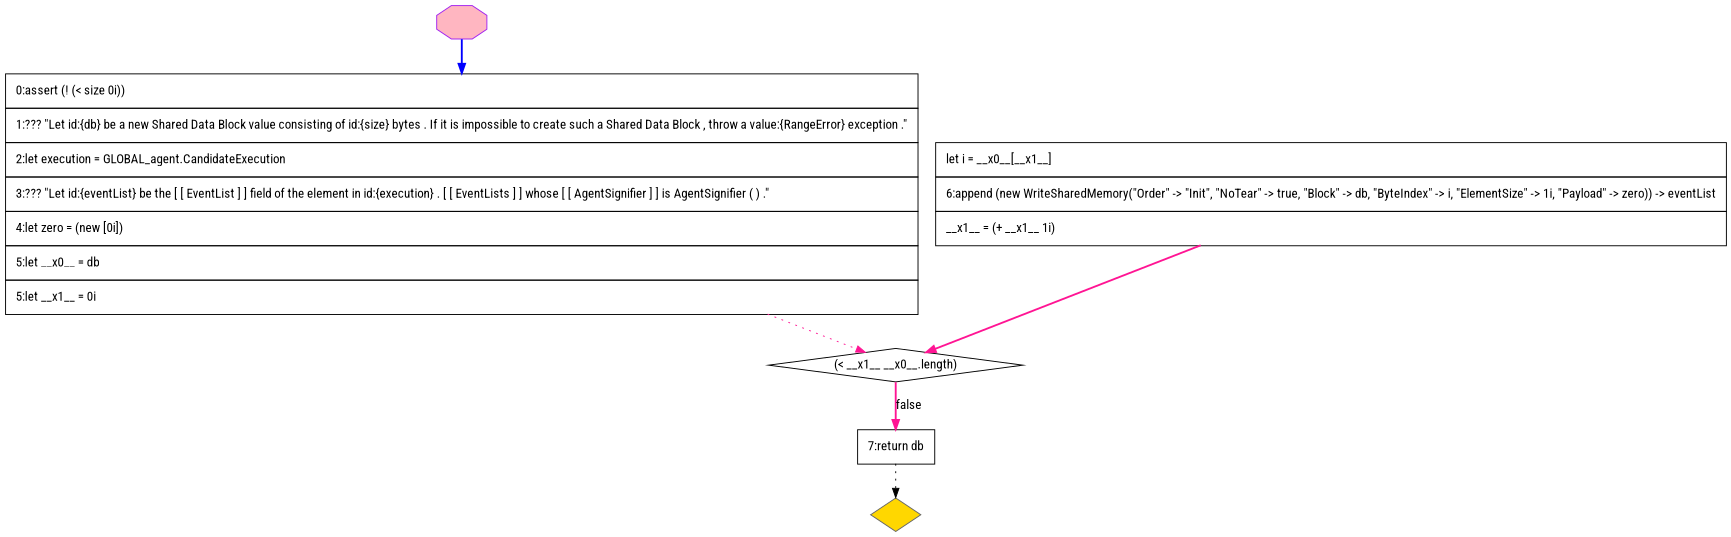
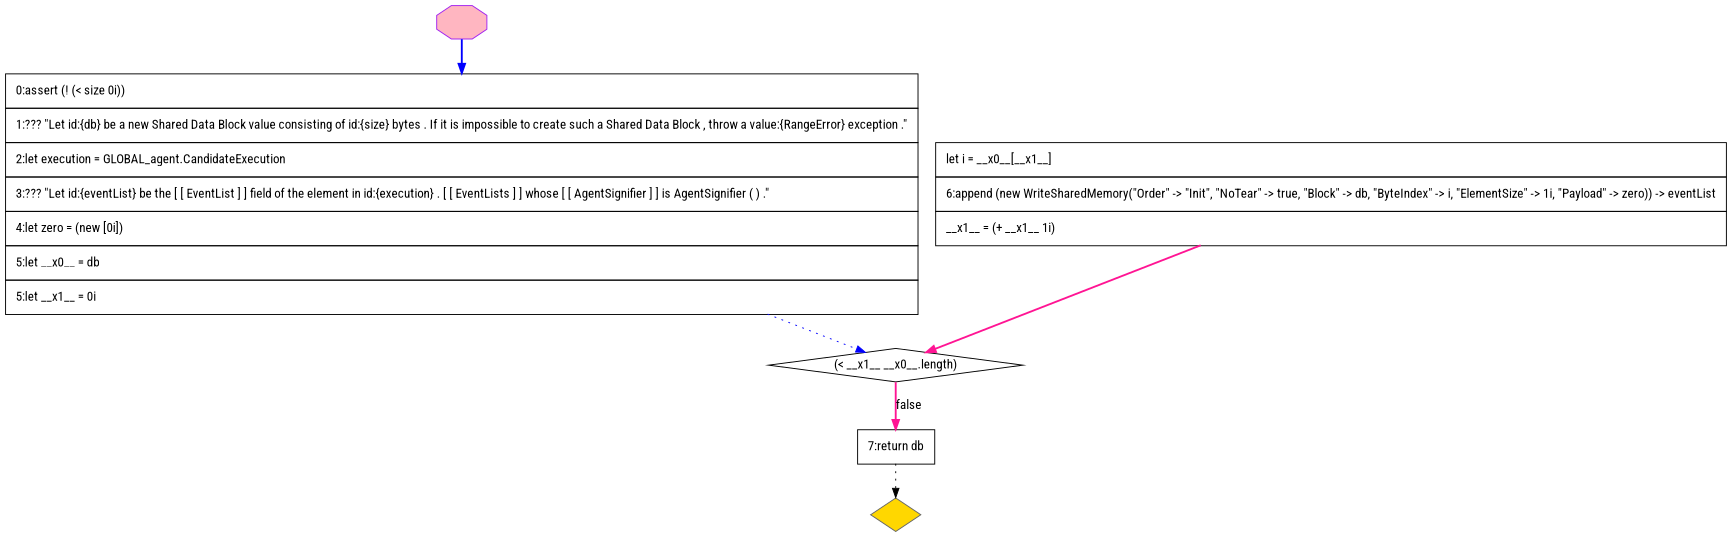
(812, 332) -> (812, 332)
